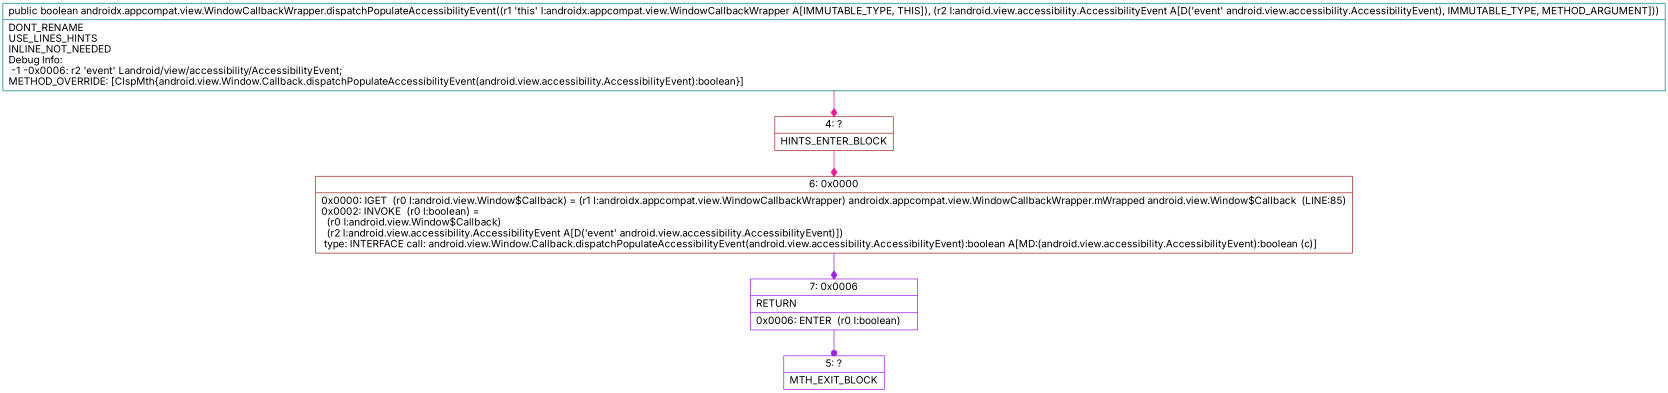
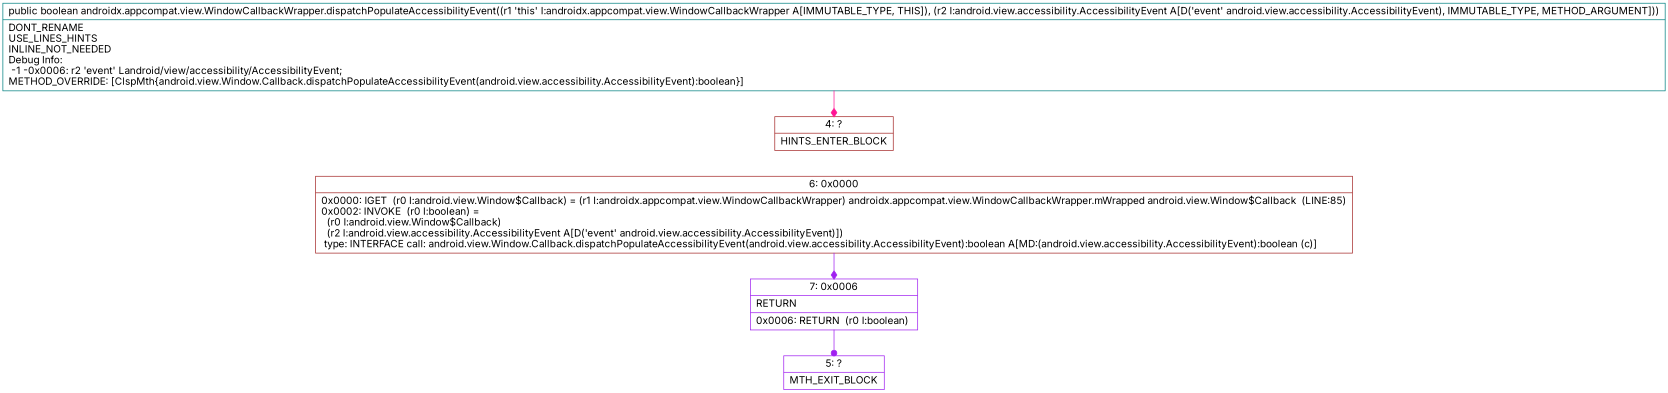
(834, 159) -> none
(830, 321) -> (834, 321)
